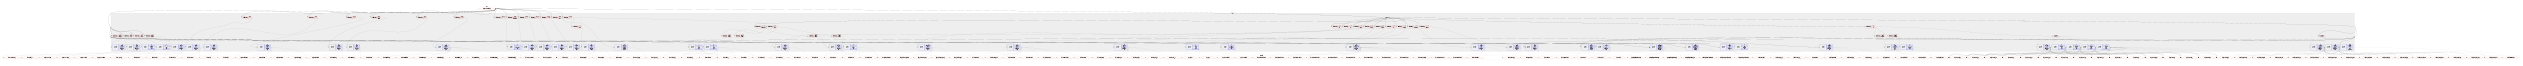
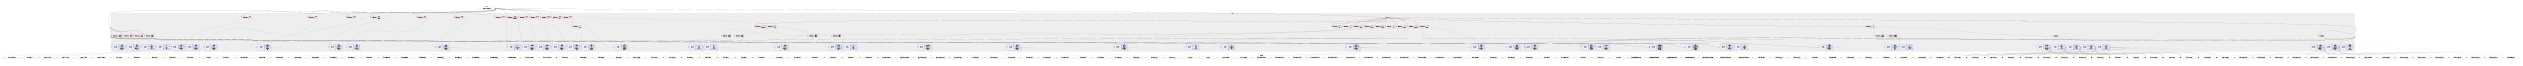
none -> (1493, 58)
(1708, 58) -> (1708, 58)
